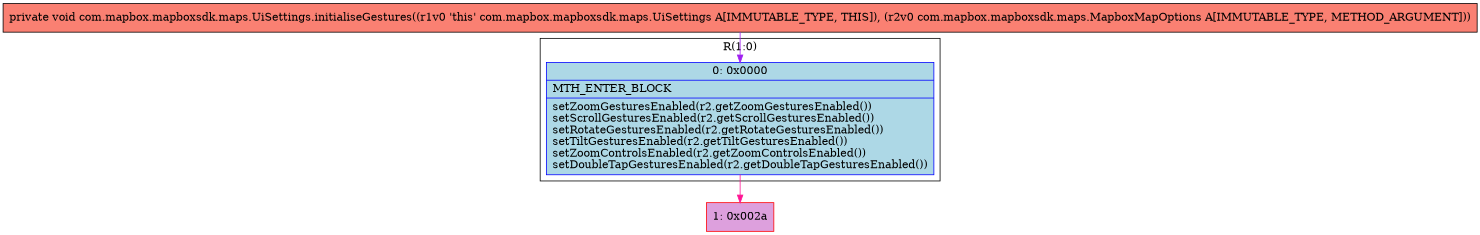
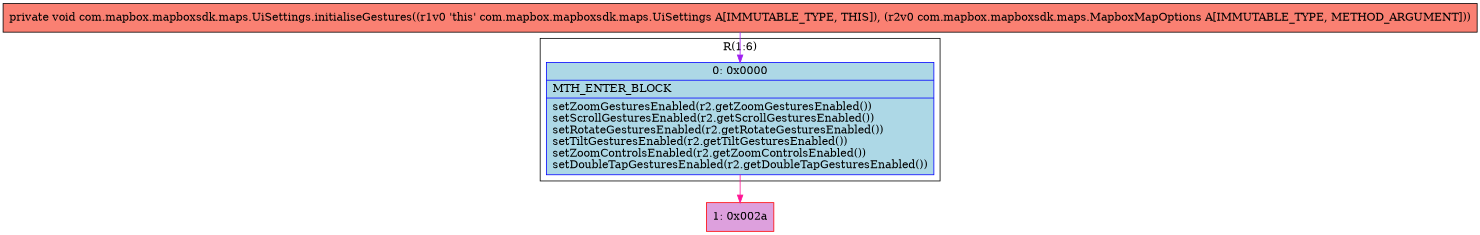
(740, 47) -> (740, 47)
